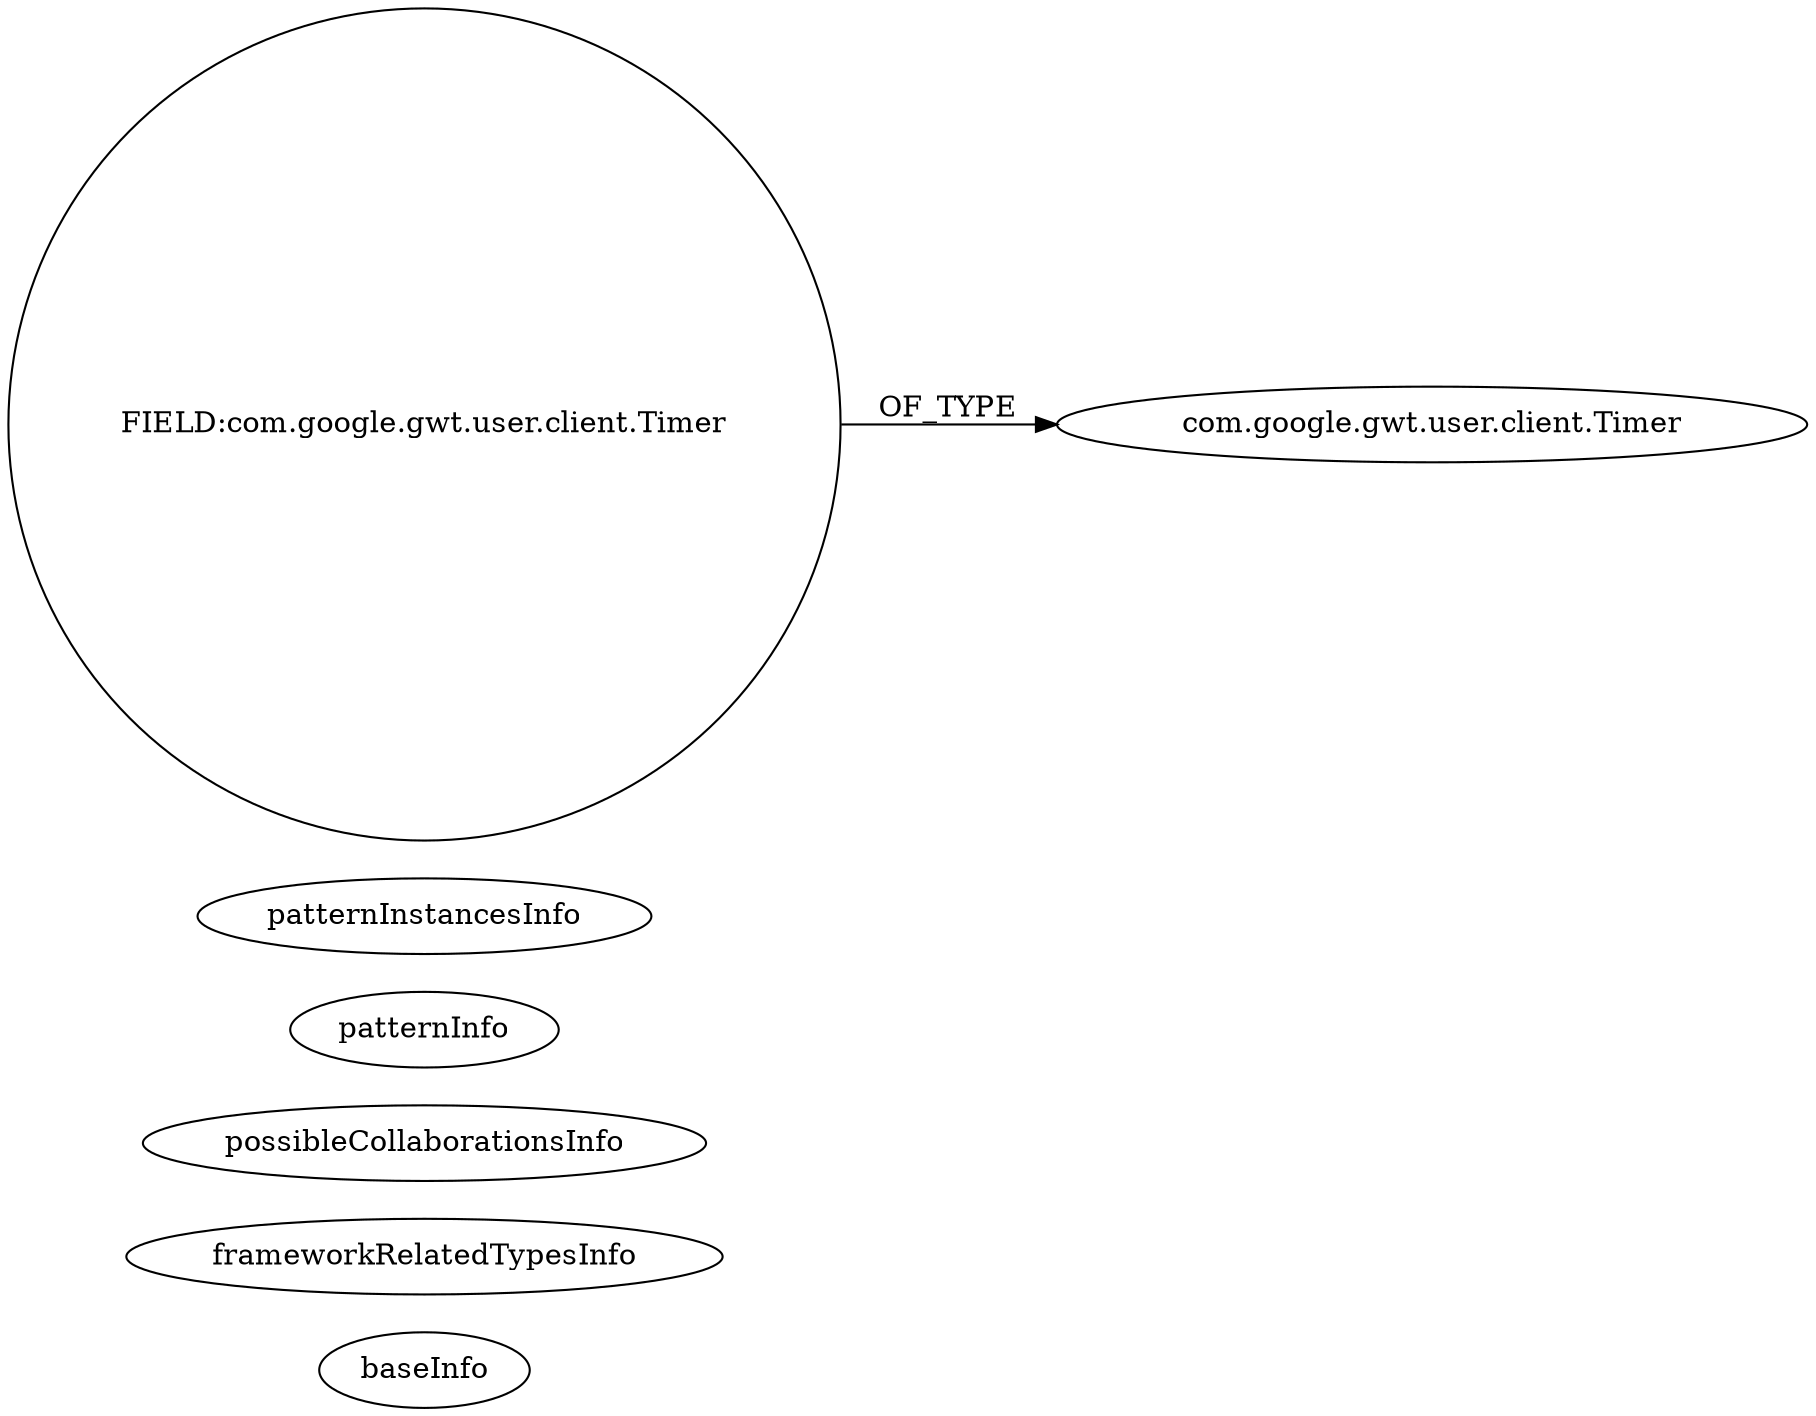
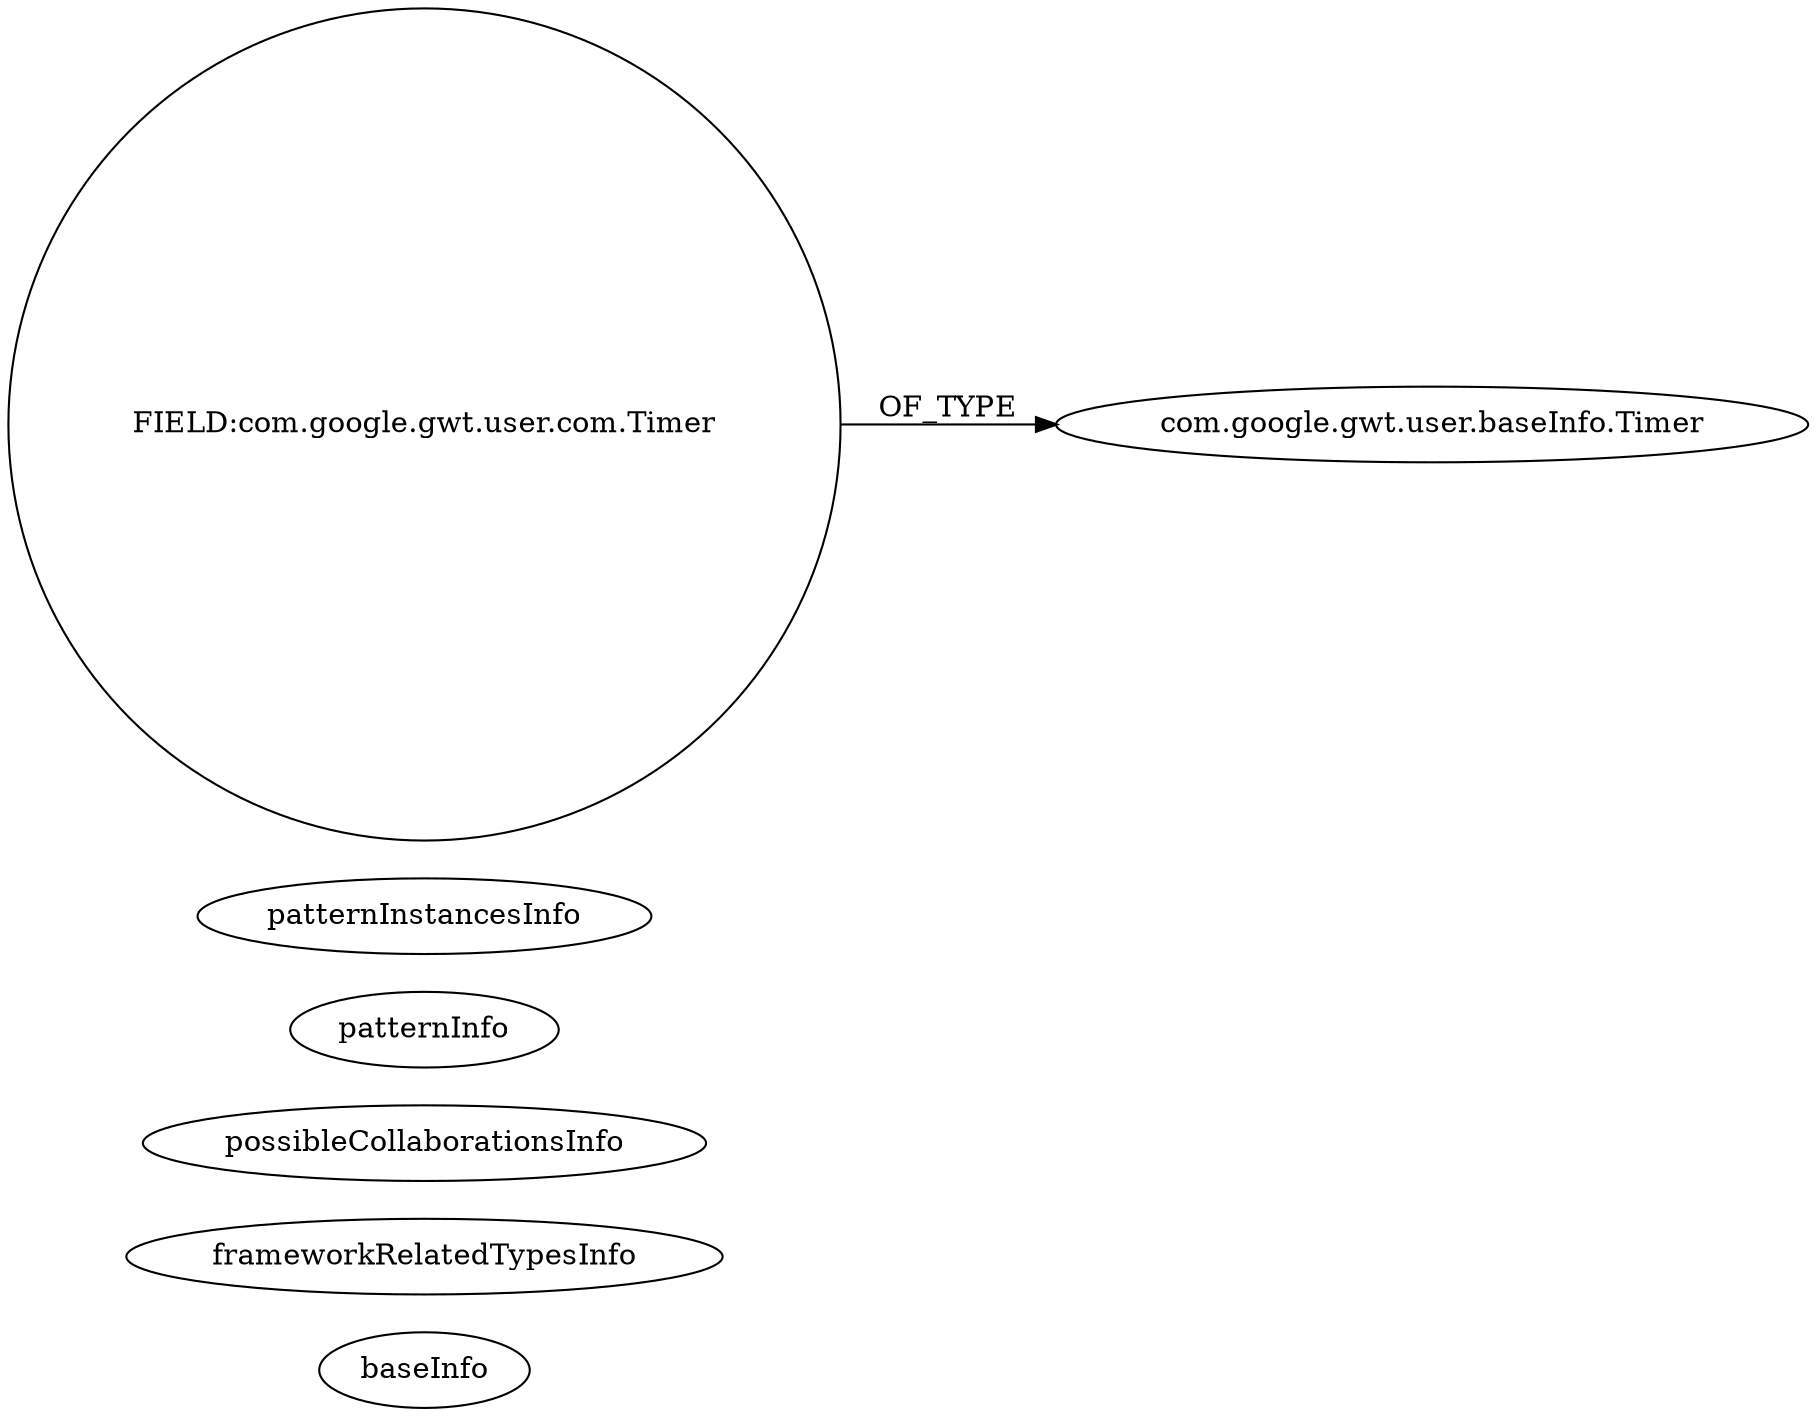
(424, 424) -> (424, 424)
(1432, 424) -> (1432, 424)
